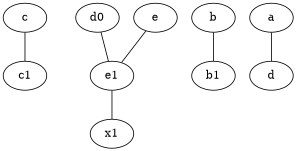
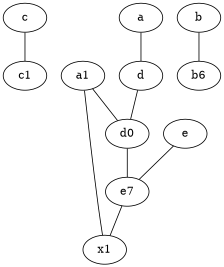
none -> (83, 76)
(112, 76) -> (127, 192)
(213, 76) -> (199, 76)
none -> (134, 105)
